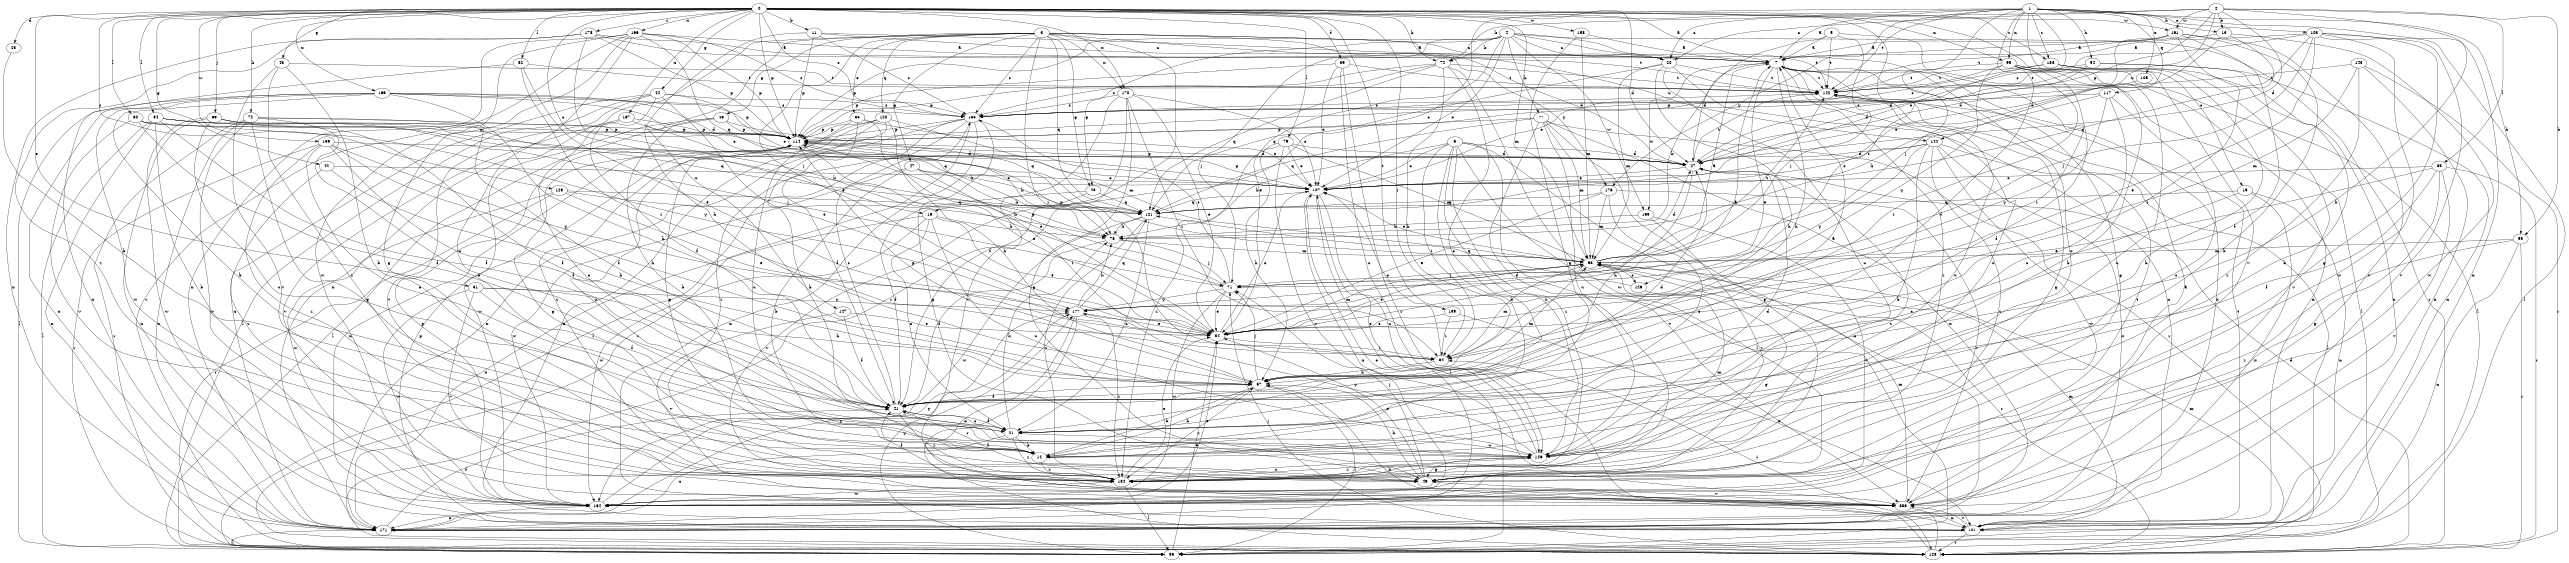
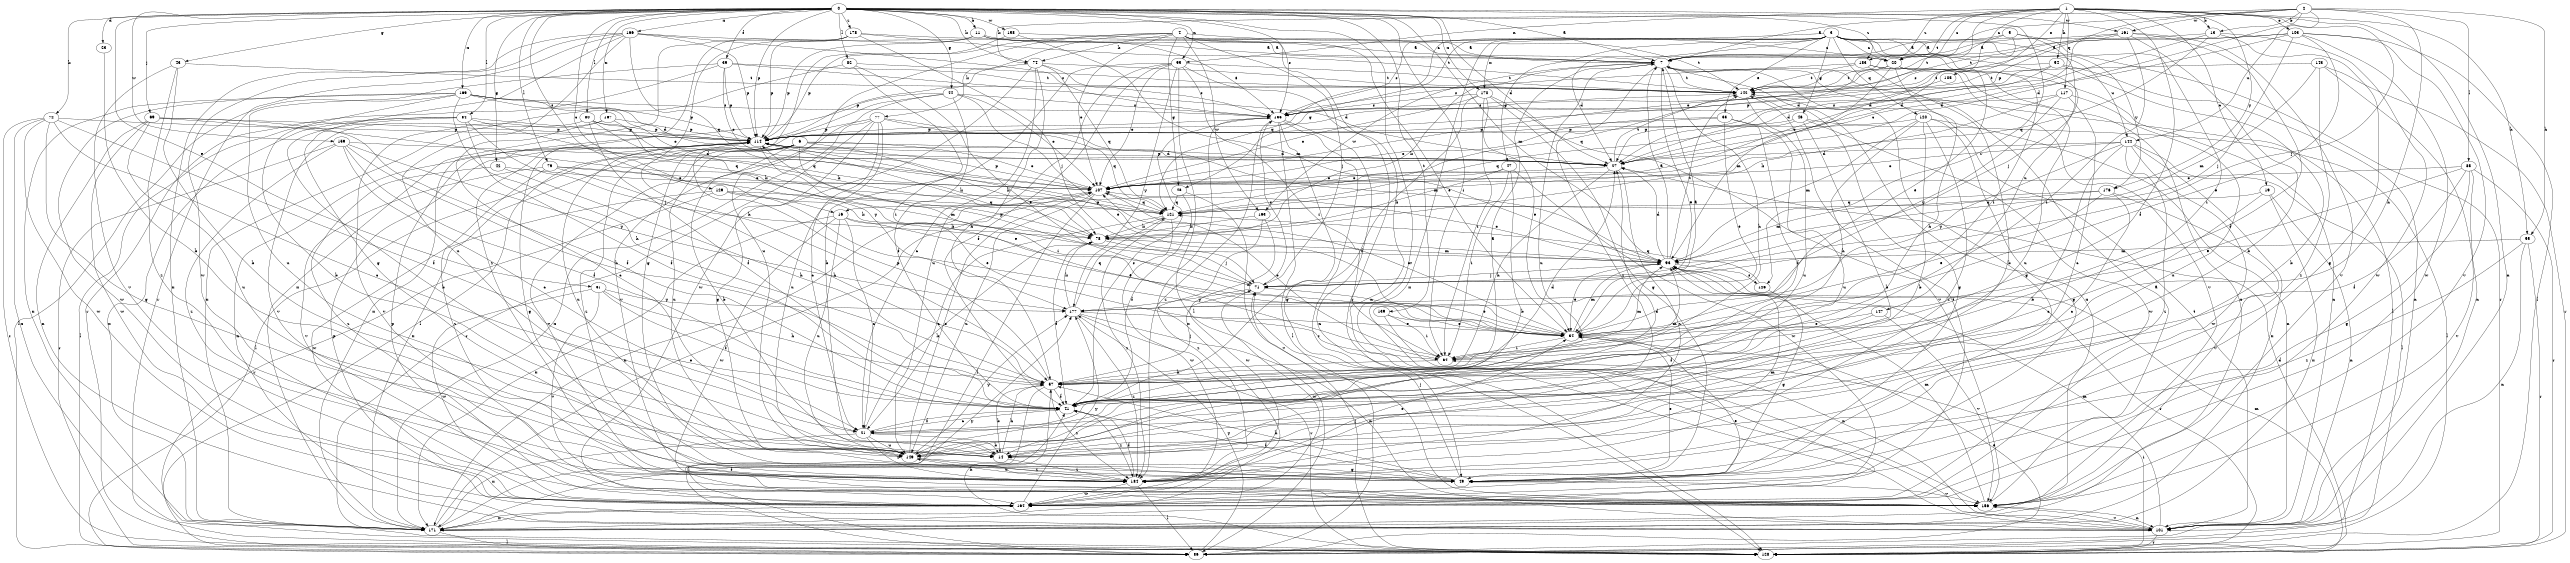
(1439, 154) -> (1149, 98)
(1517, 275) -> (813, 275)
(2073, 390) -> (2092, 393)
(1903, 506) -> (1985, 506)
